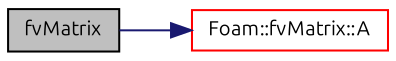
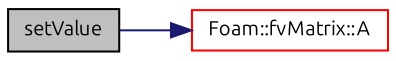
(64, 30) -> (64, 30)
